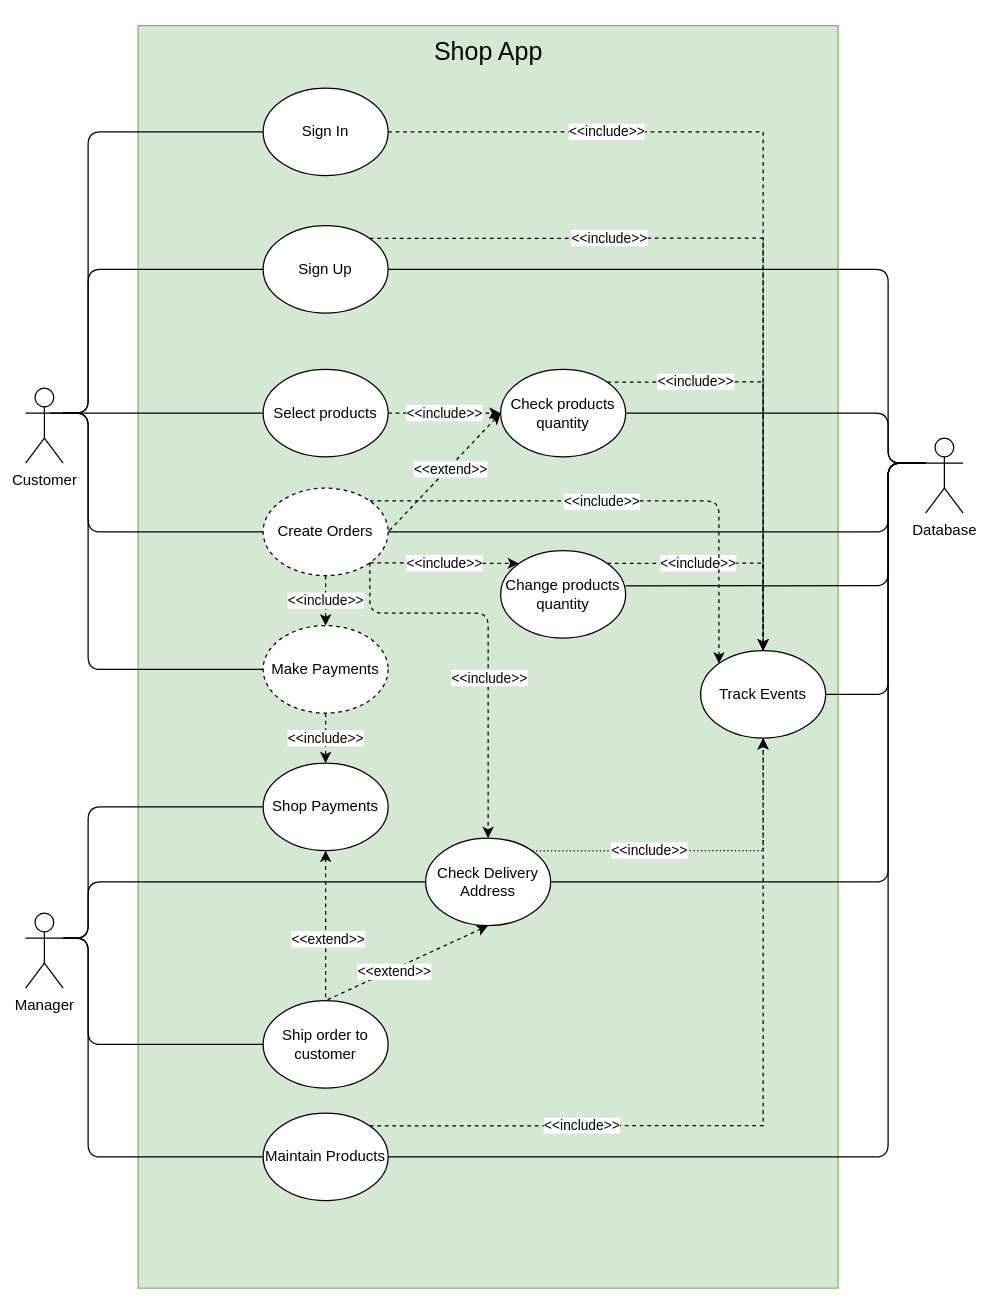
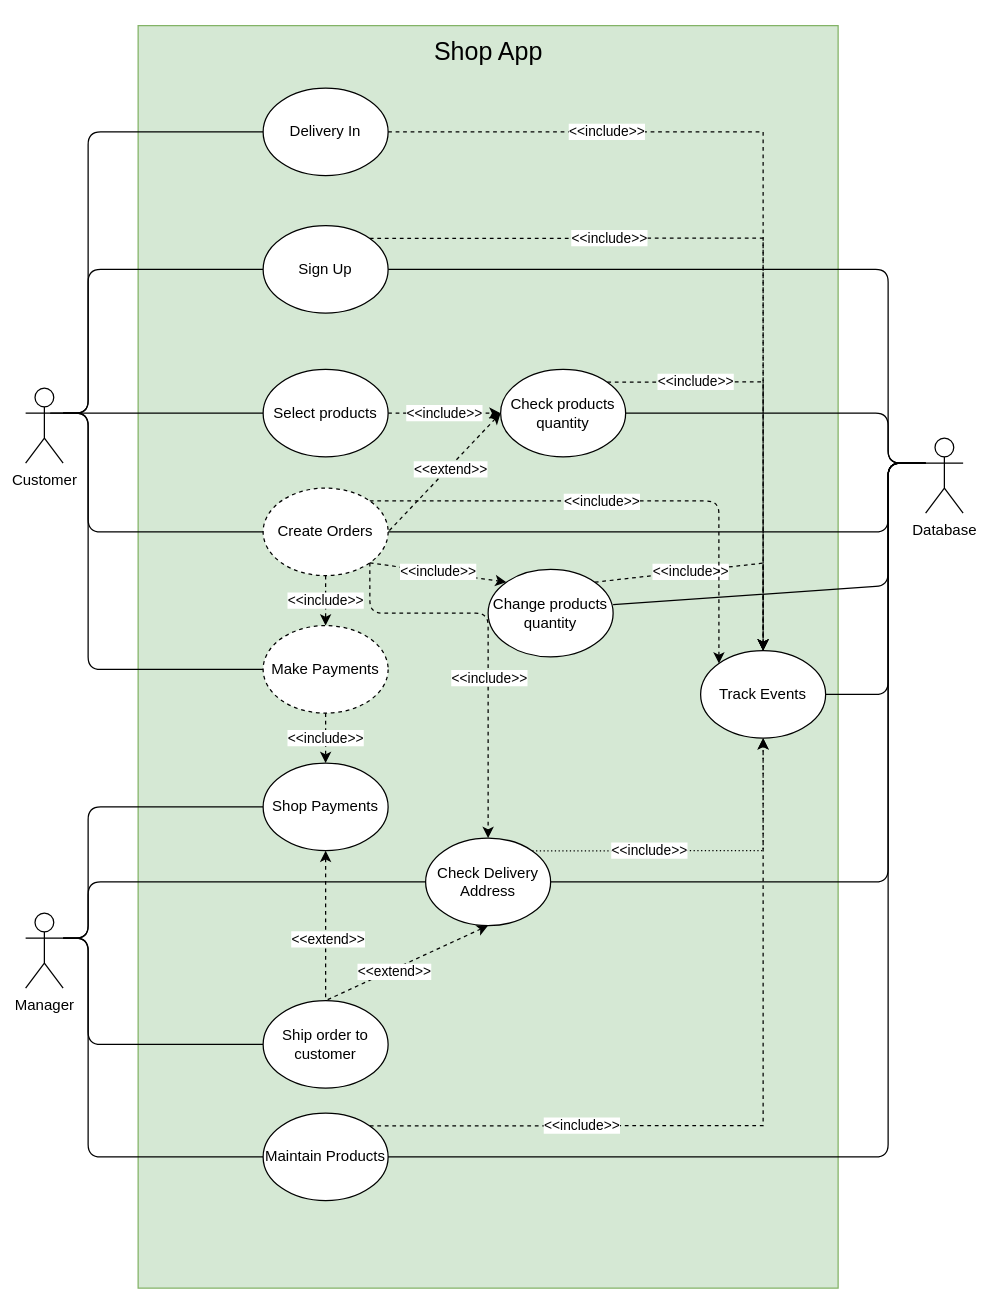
(326, 132) -> (326, 132)
(563, 594) -> (551, 613)
